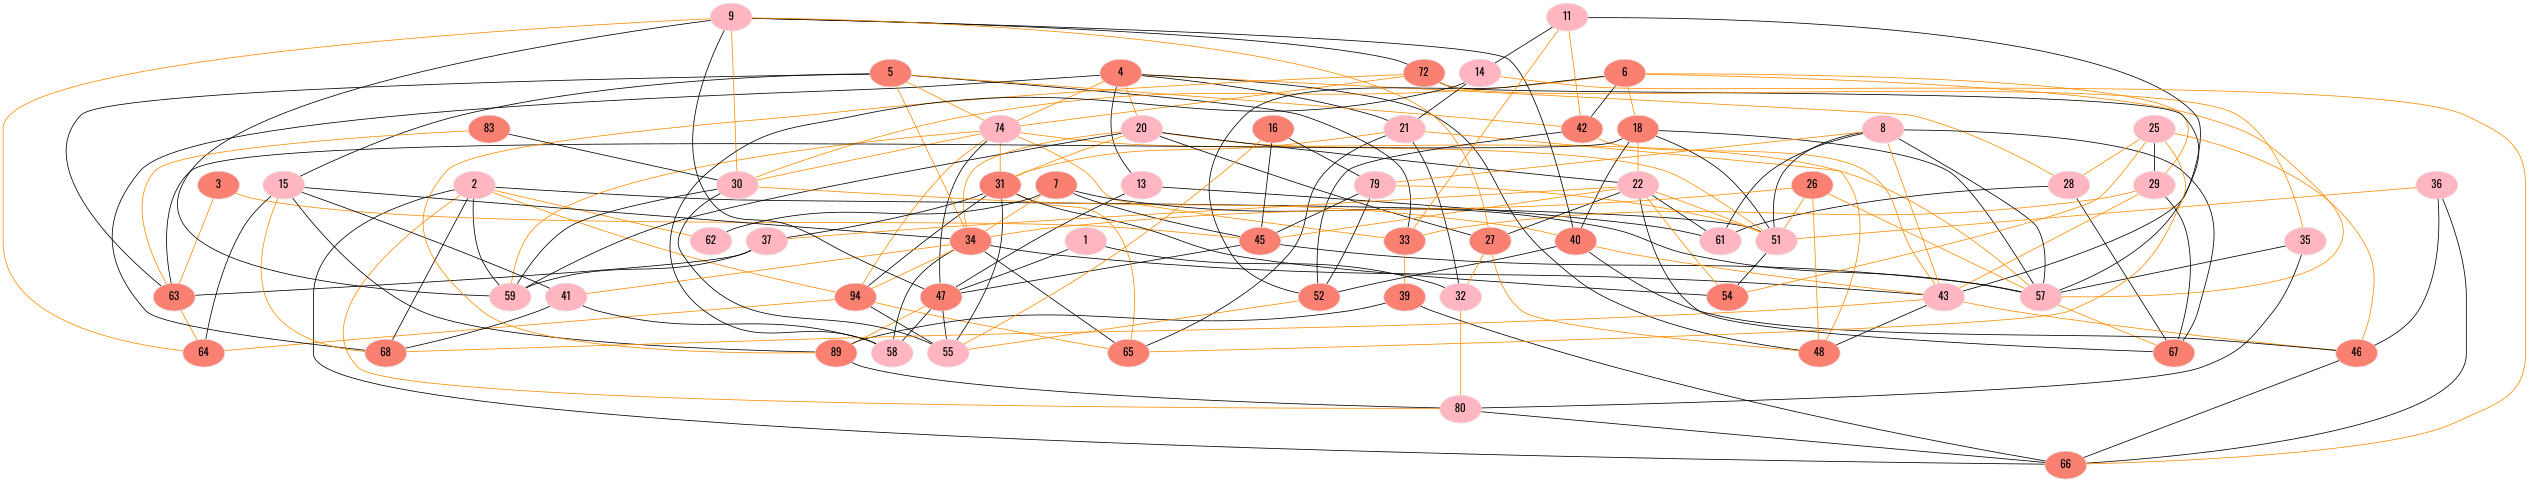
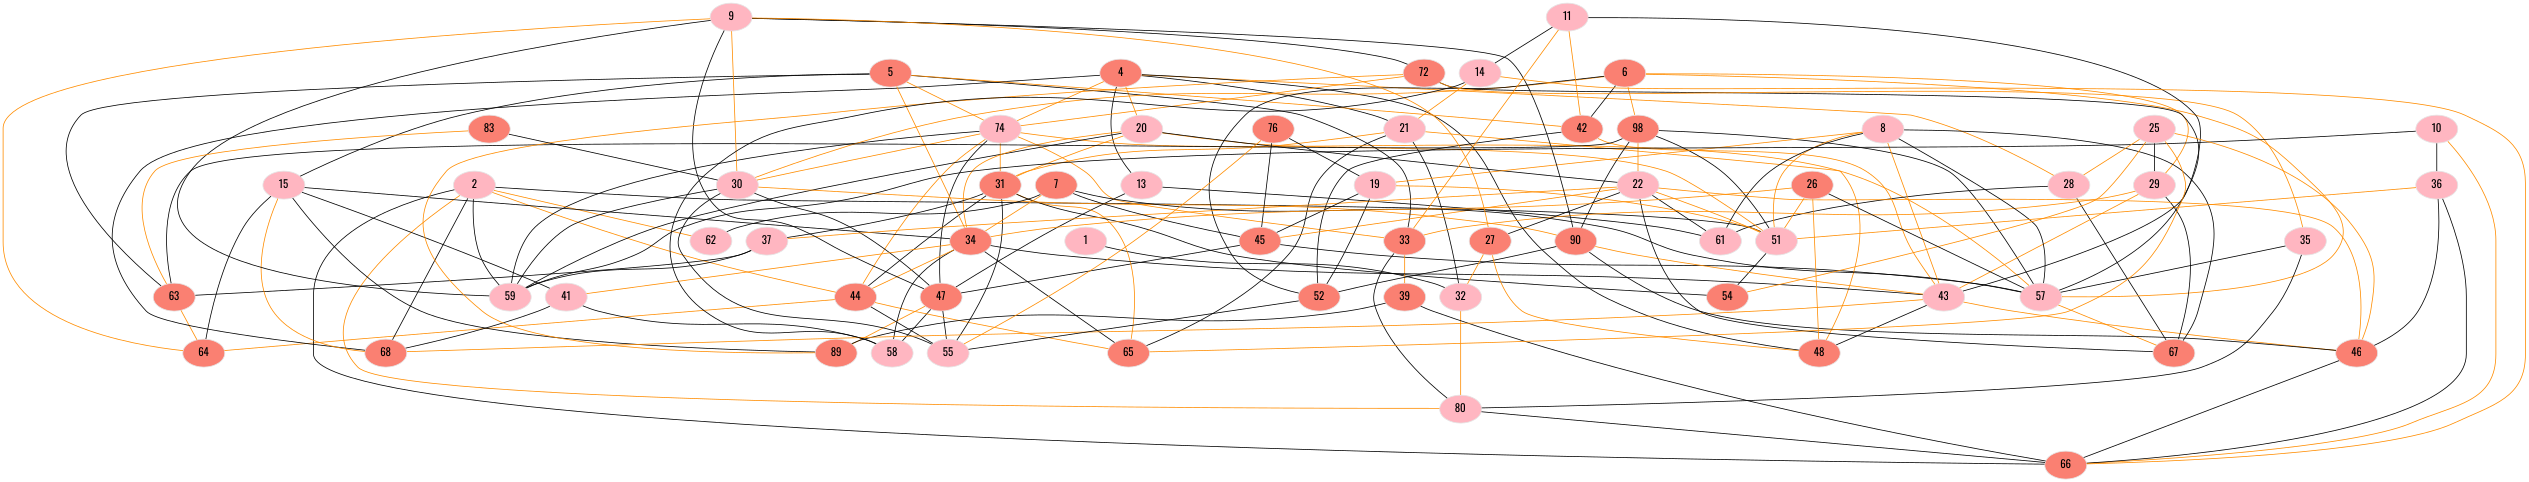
(1442, 101) -> (1442, 101)
(1273, 129) -> (1273, 129)
(1638, 129) -> (1638, 129)
none -> (2437, 129)
(747, 159) -> (747, 159)
(1785, 171) -> (1785, 171)
(219, 185) -> none
(1375, 185) -> (1375, 185)
(1307, 186) -> none
(1917, 236) -> (1917, 236)
(1576, 241) -> (1576, 241)
(1682, 242) -> (2037, 200)
(1019, 268) -> (840, 222)
(856, 297) -> (856, 297)
(1142, 324) -> (1142, 324)
(1144, 397) -> (1388, 333)
